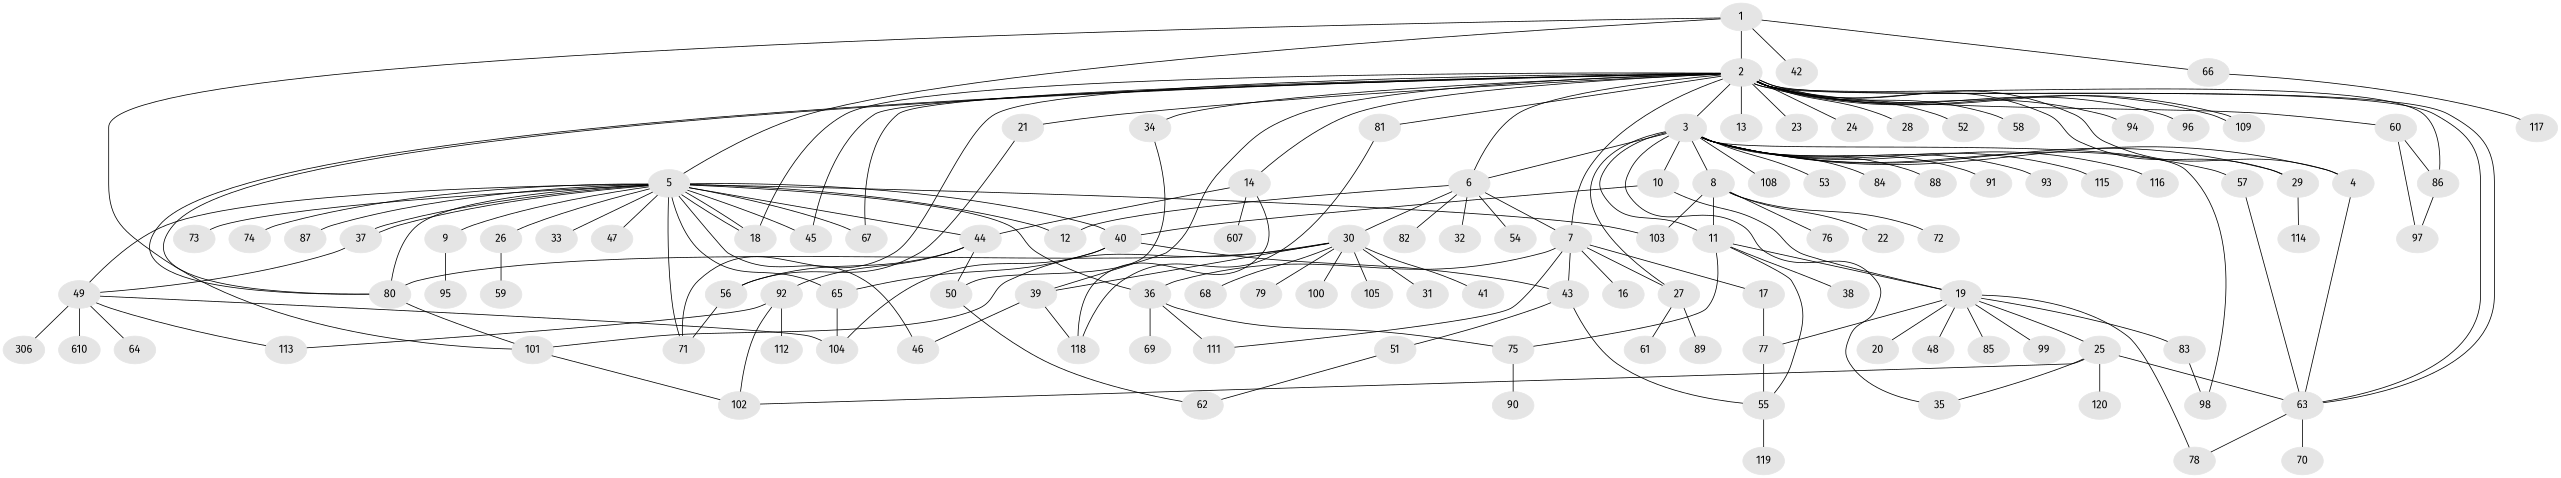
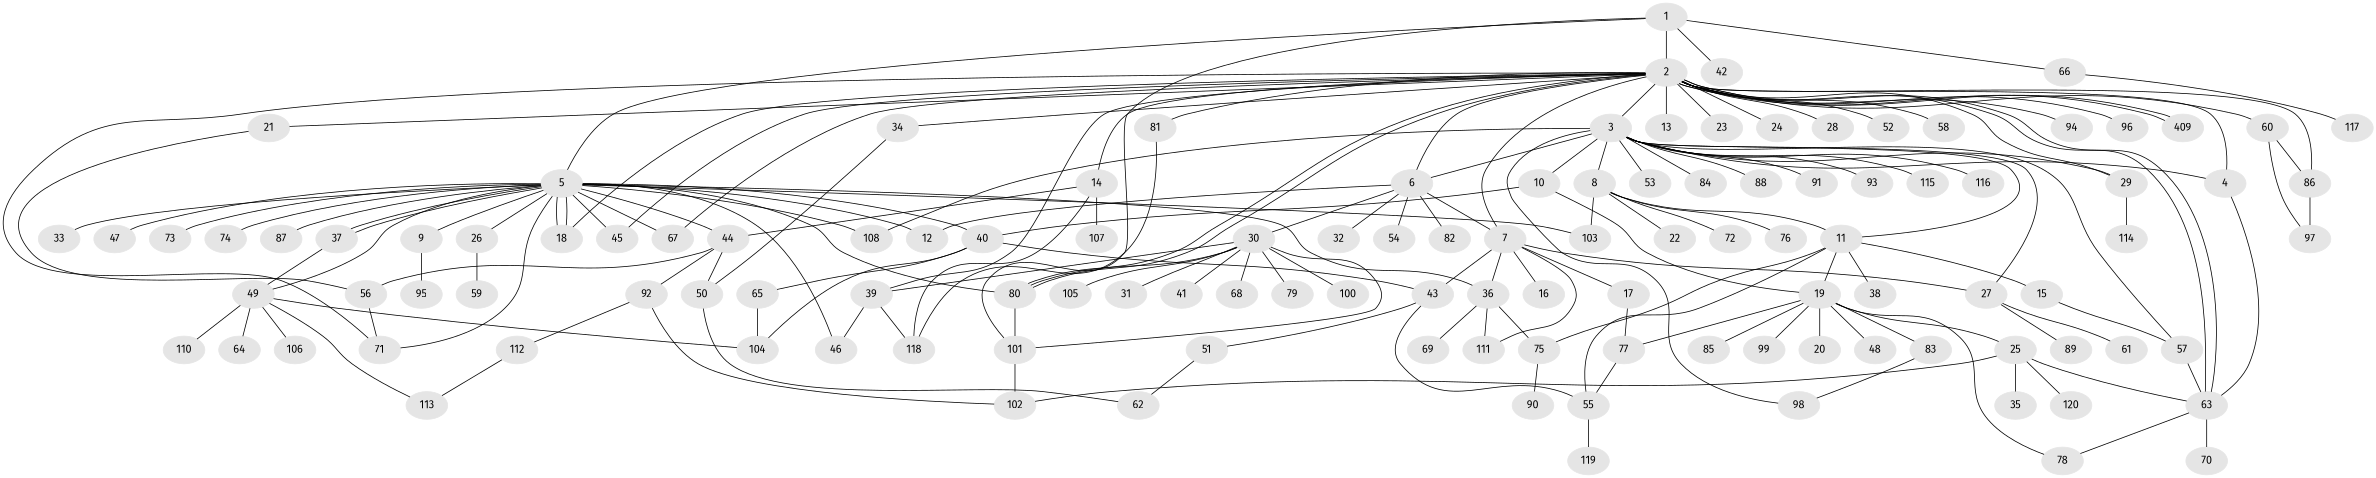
(2244, 128) -> (2183, 128)
(1751, 234) -> none
(1235, 239) -> (1097, 239)
(729, 268) -> (720, 201)
none -> (2042, 294)
(537, 331) -> (472, 378)
(24, 350) -> (295, 350)
(79, 350) -> (184, 350)
